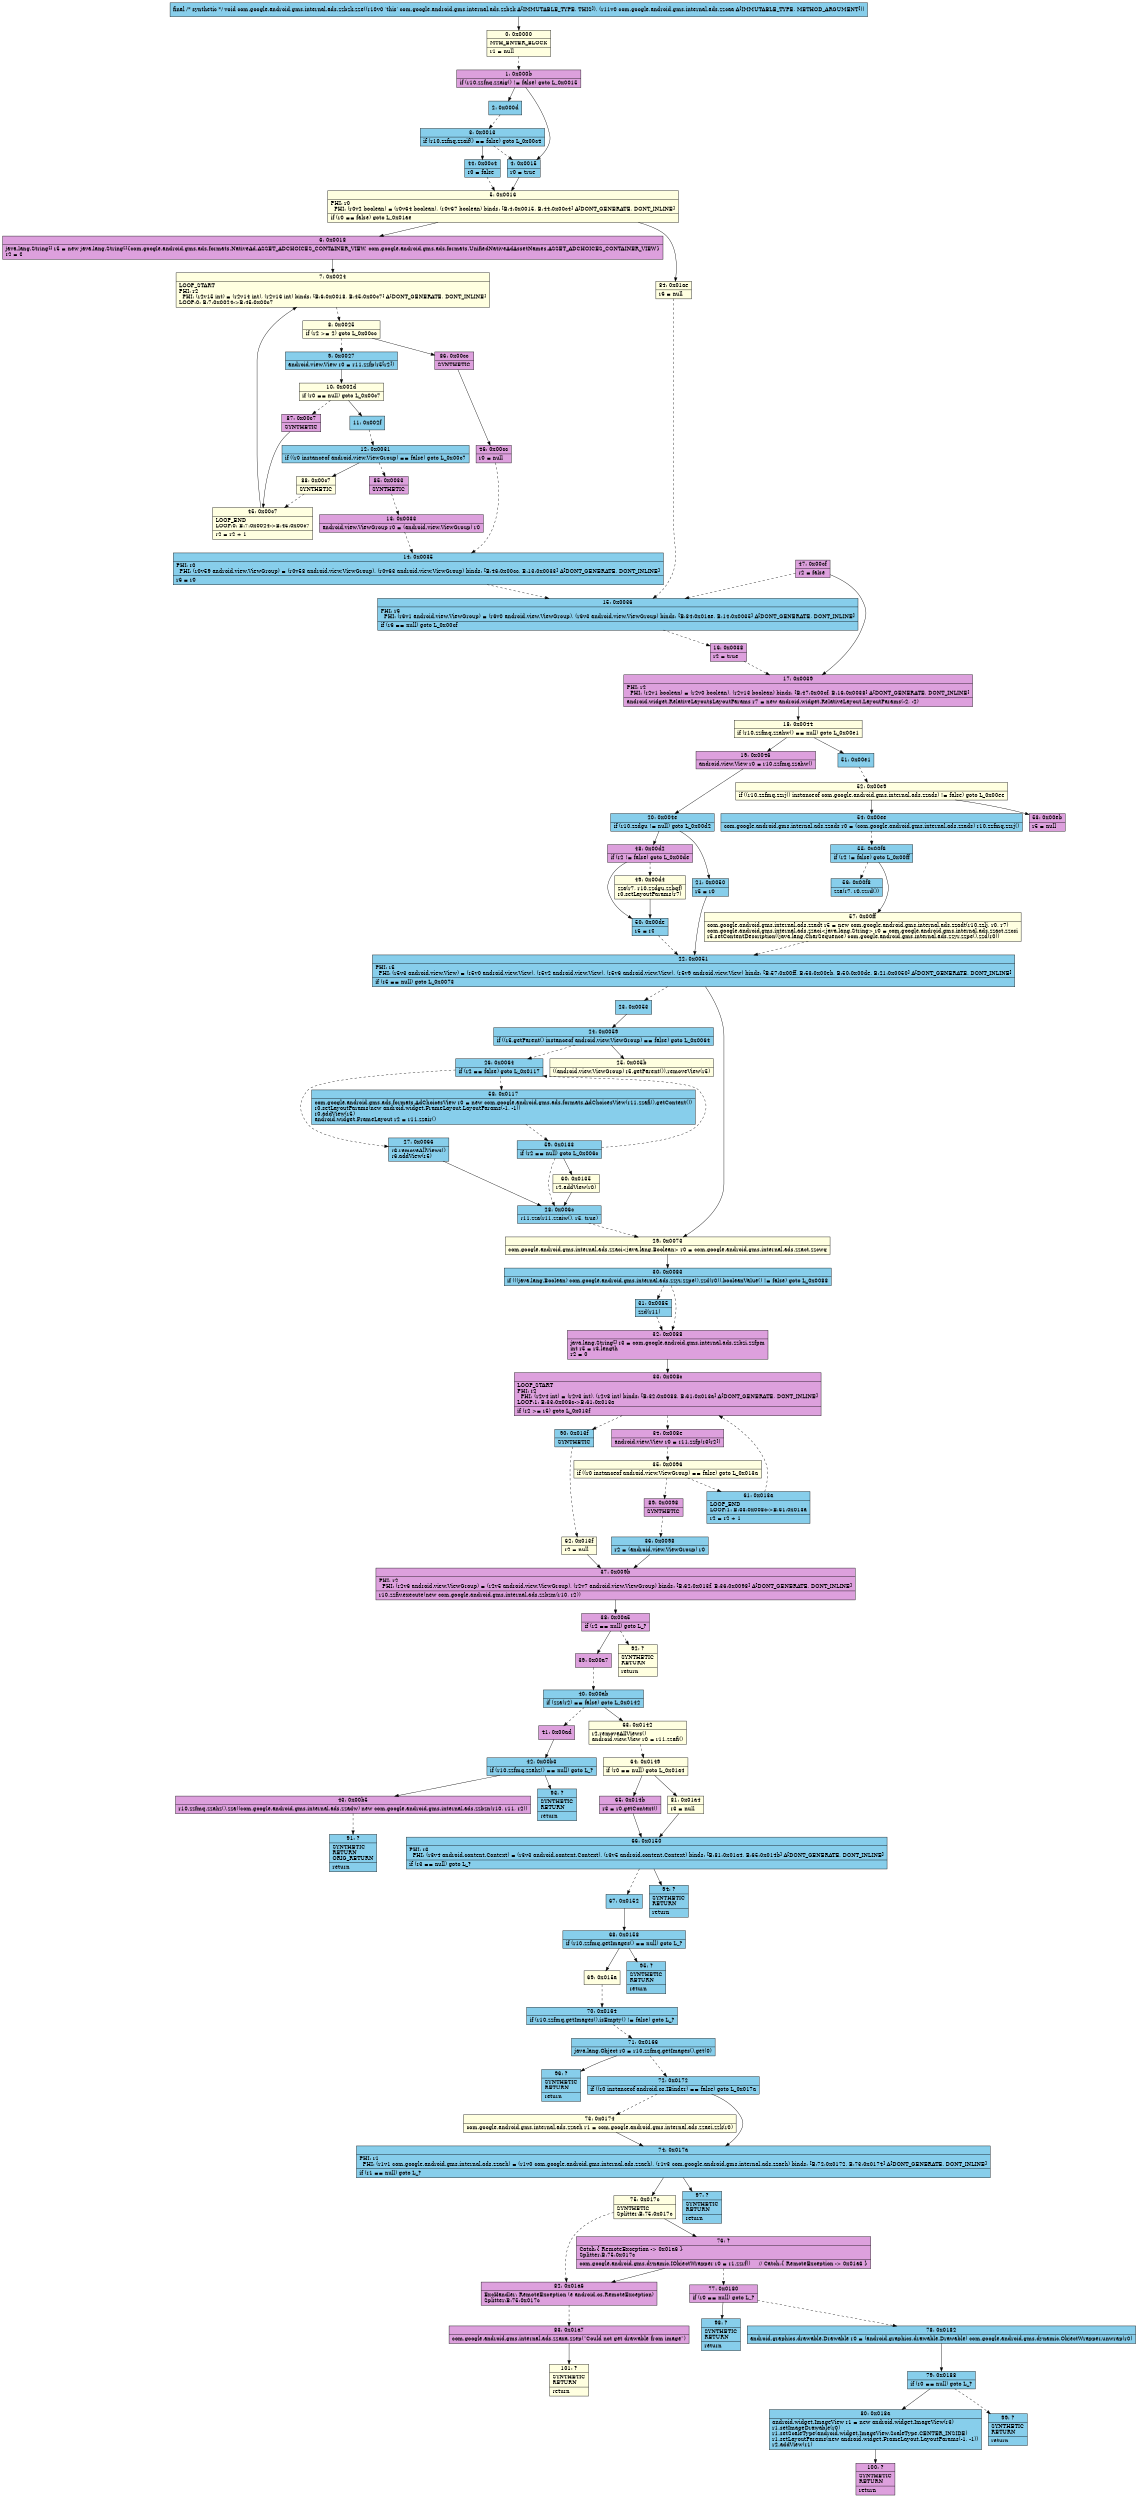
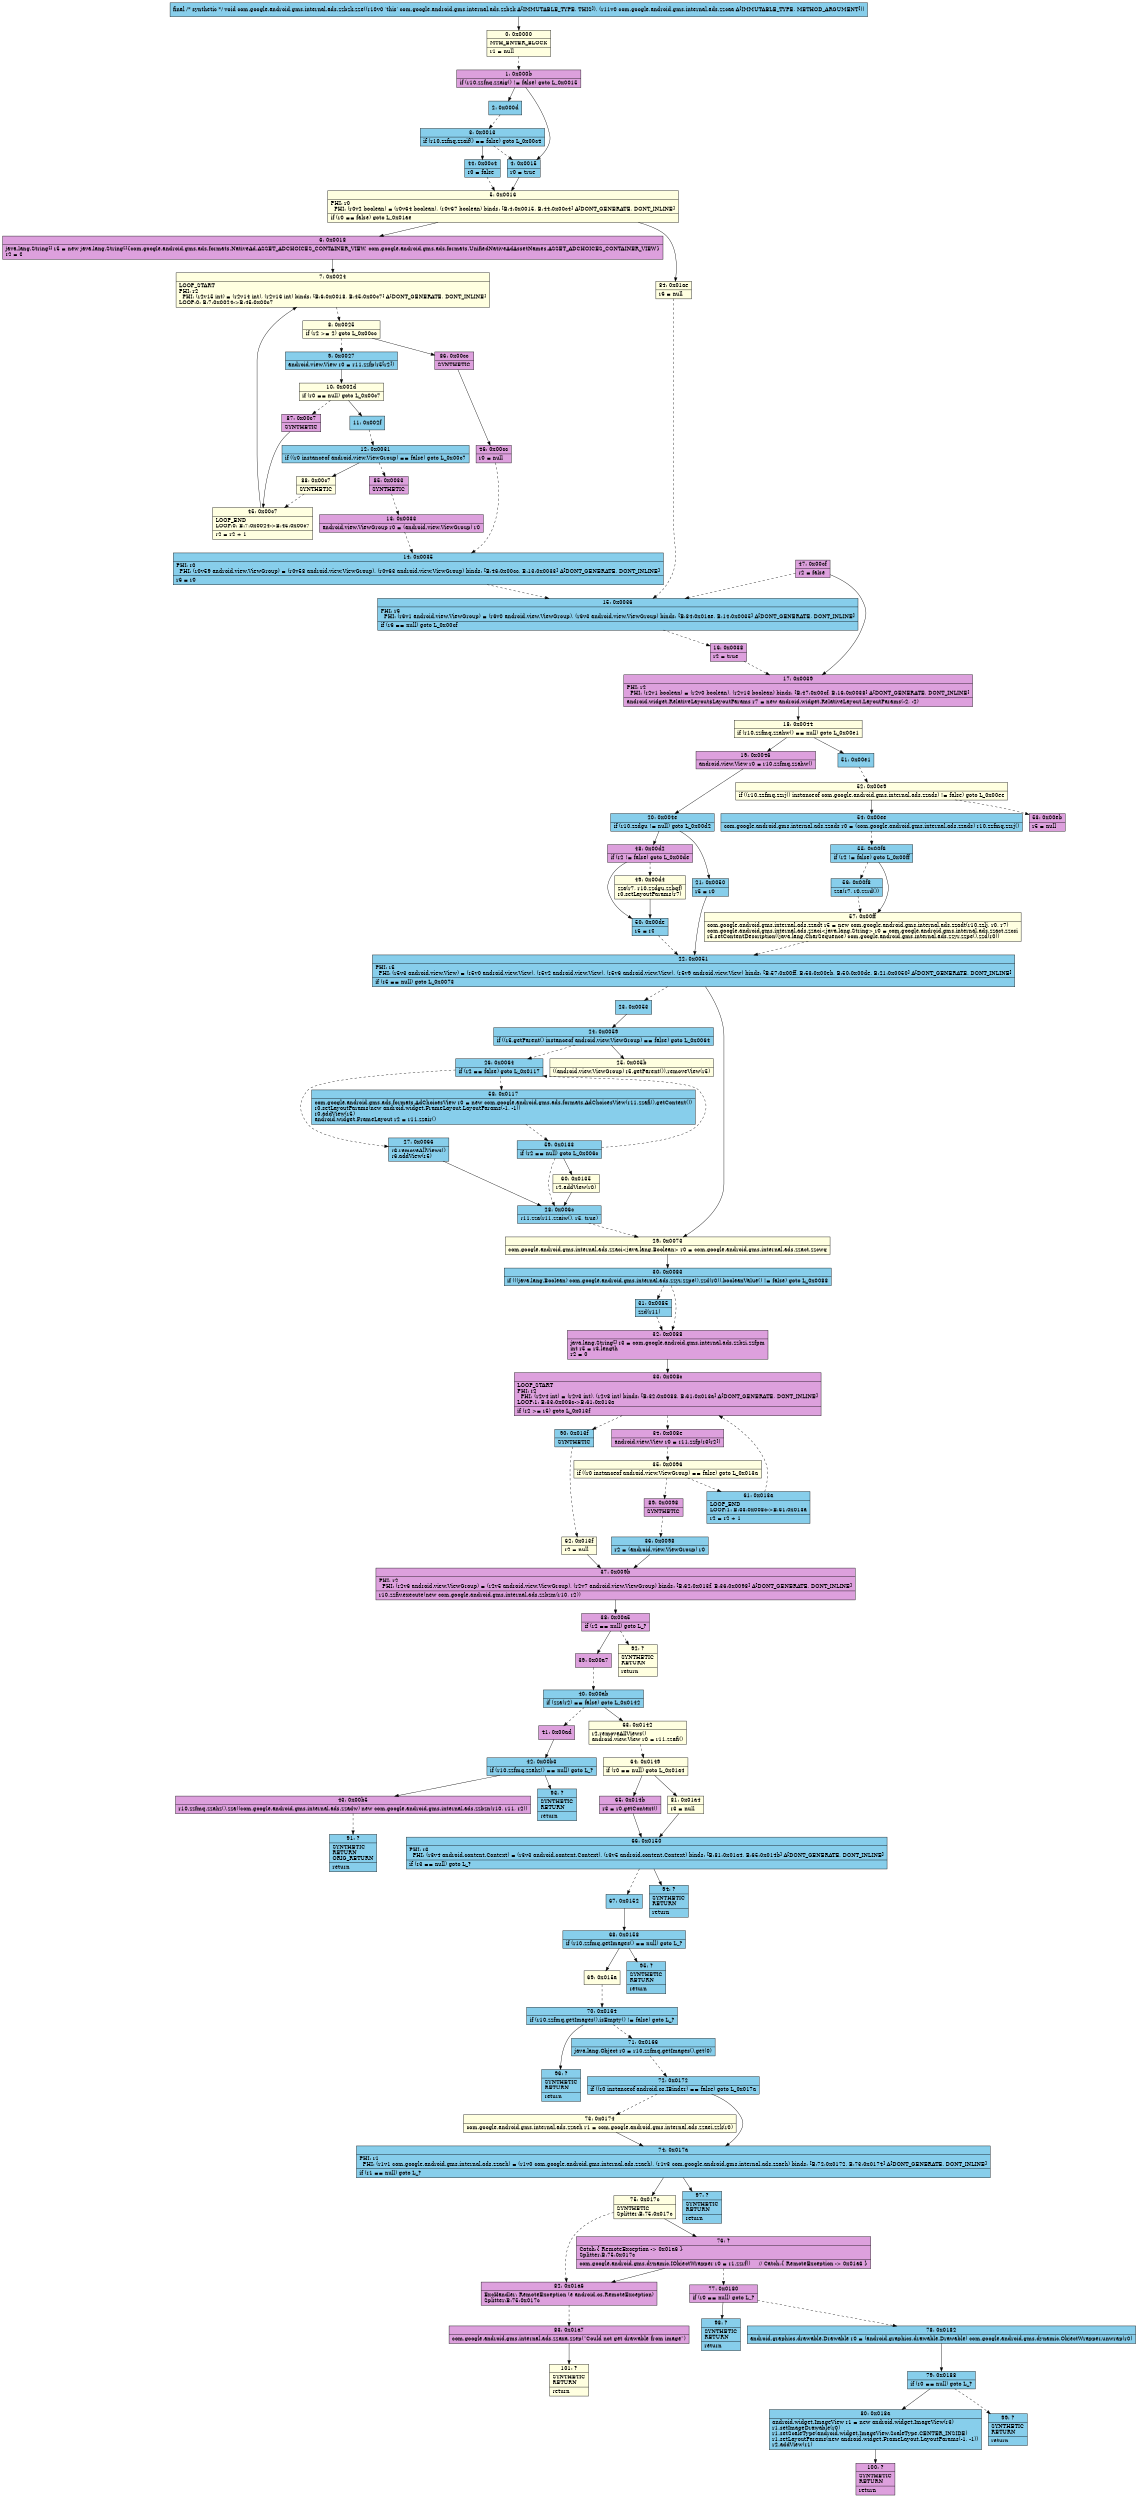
(991, 806) -> (991, 806)
none -> (859, 902)
(600, 2062) -> (566, 2042)
